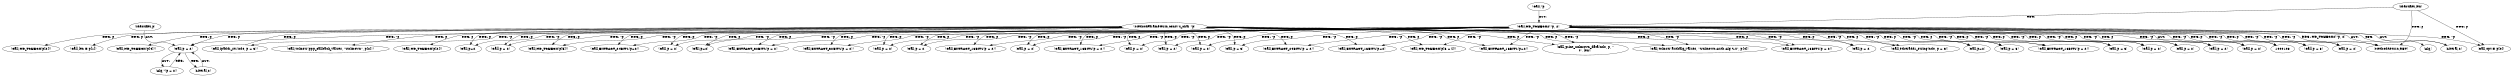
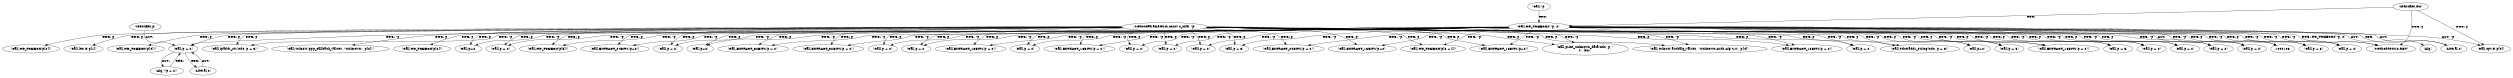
(1543, 17) -> (1543, 17)
(682, 29) -> (678, 29)
(2448, 37) -> (2448, 37)
